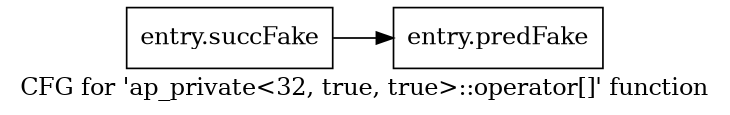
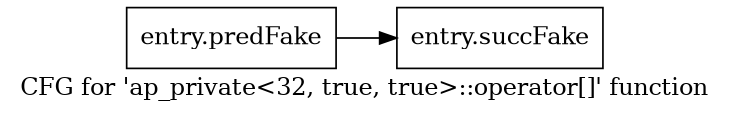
(355, 38) -> (358, 38)
